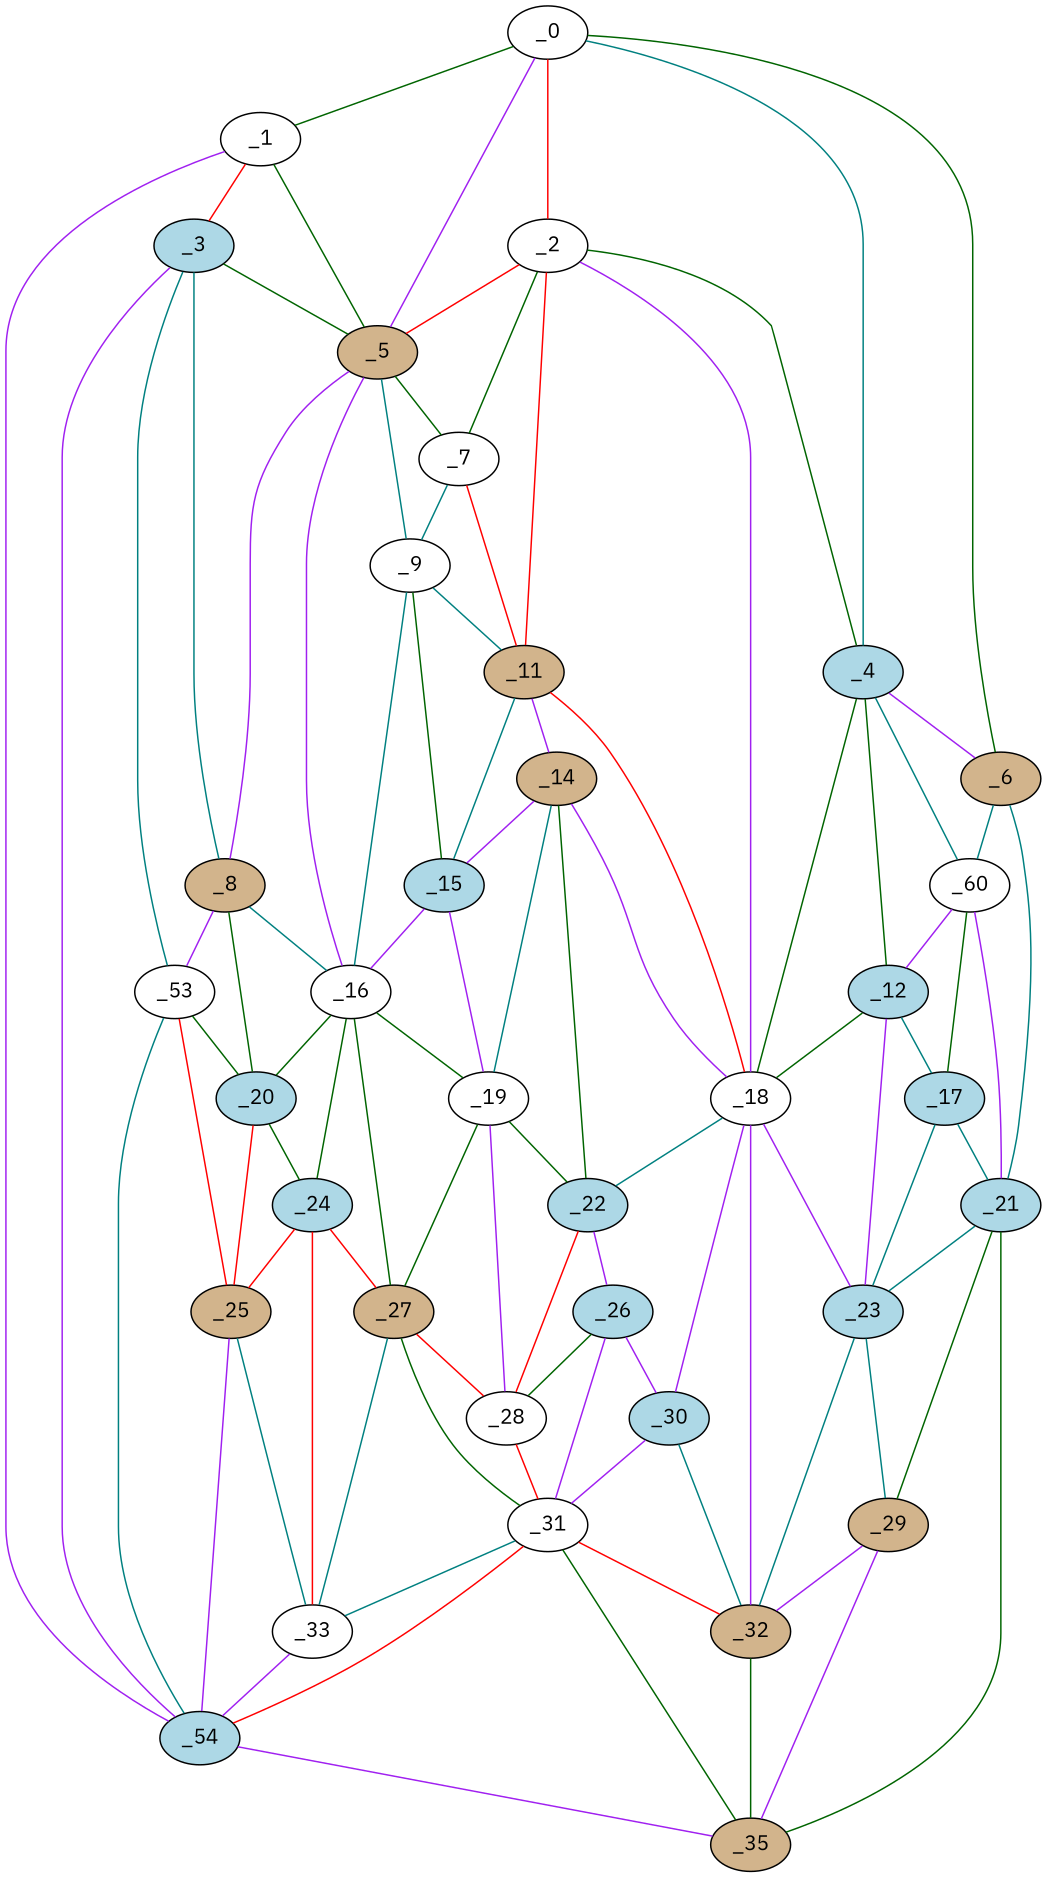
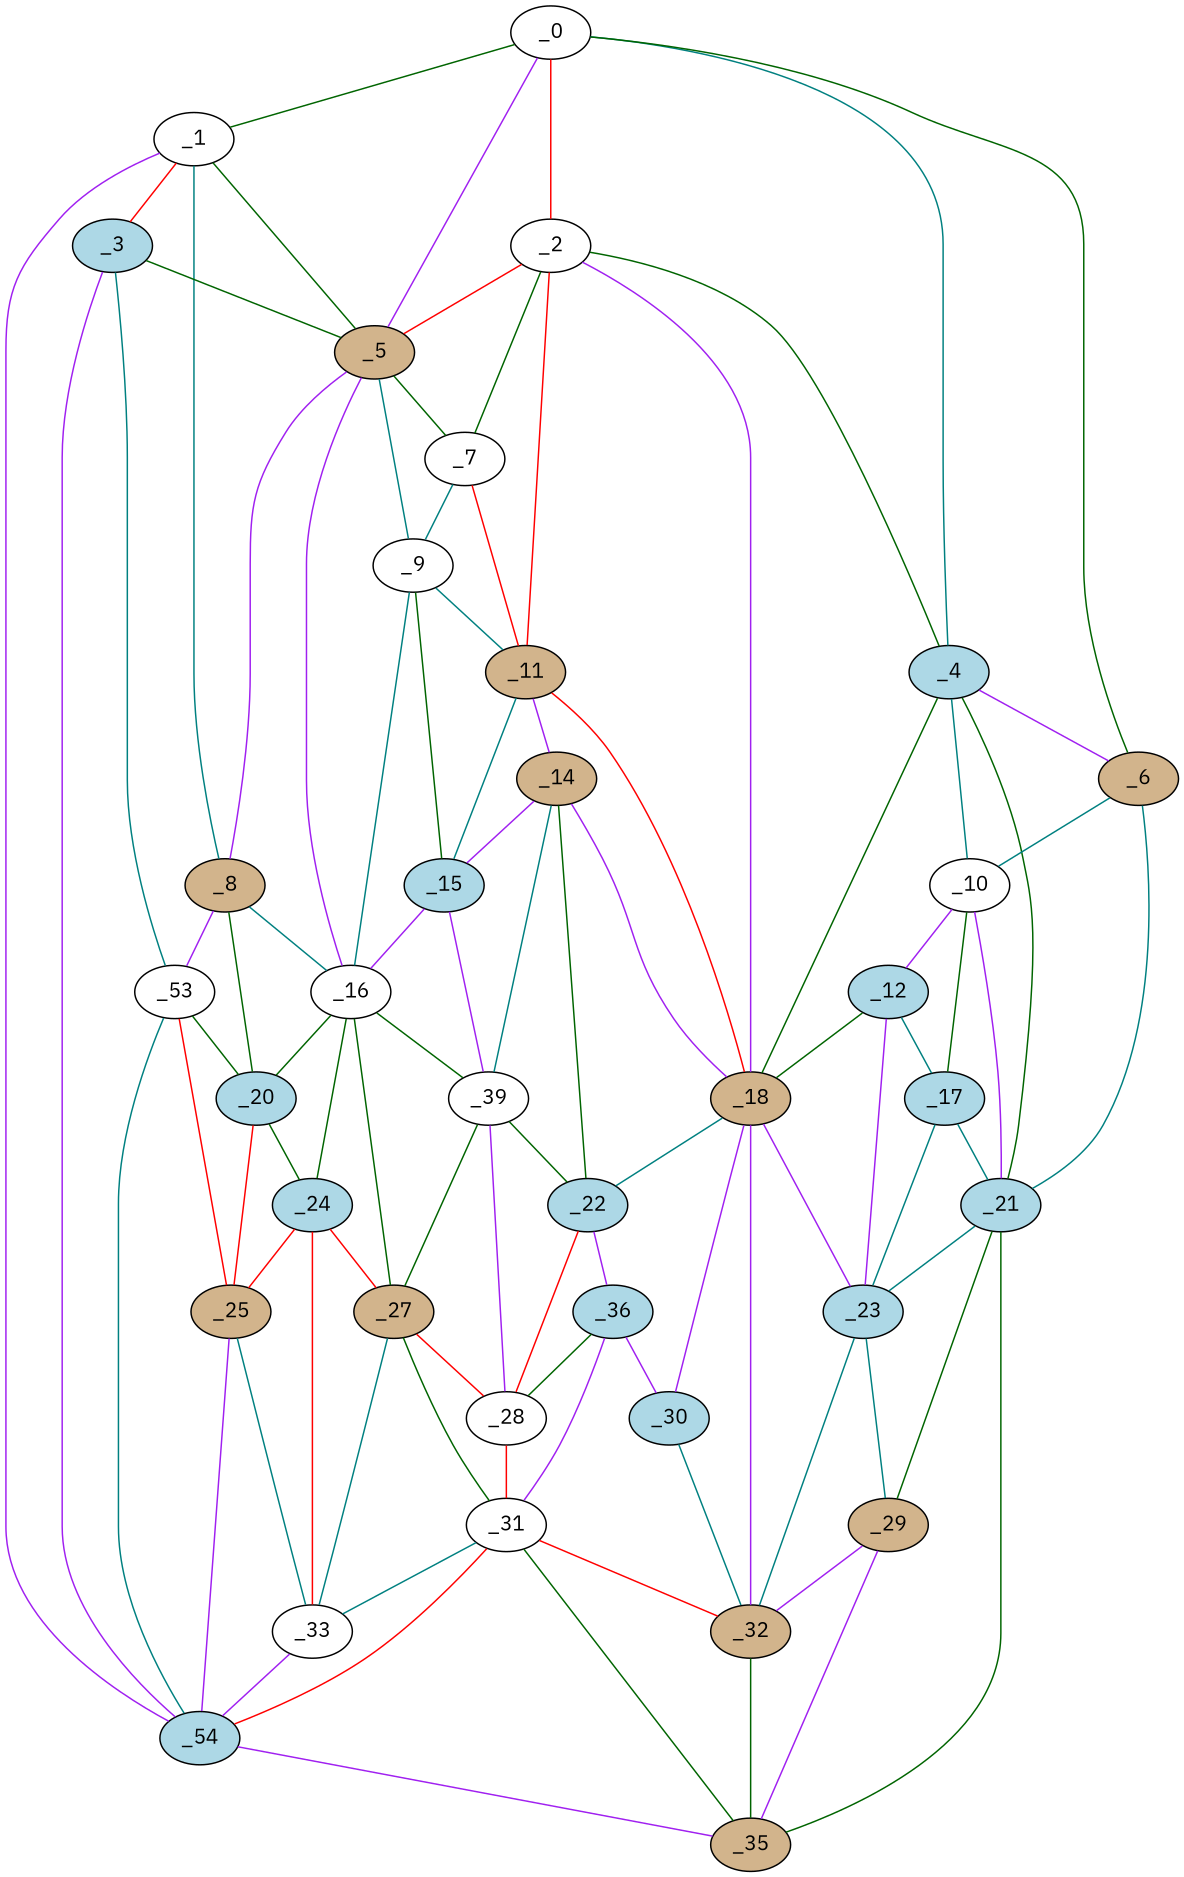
(194, 567) -> (194, 513)
(876, 832) -> (1033, 933)
(970, 885) -> (970, 885)
(489, 1099) -> (489, 1099)
(751, 1099) -> (751, 1099)
(613, 1312) -> (613, 1312)
(608, 1472) -> none
